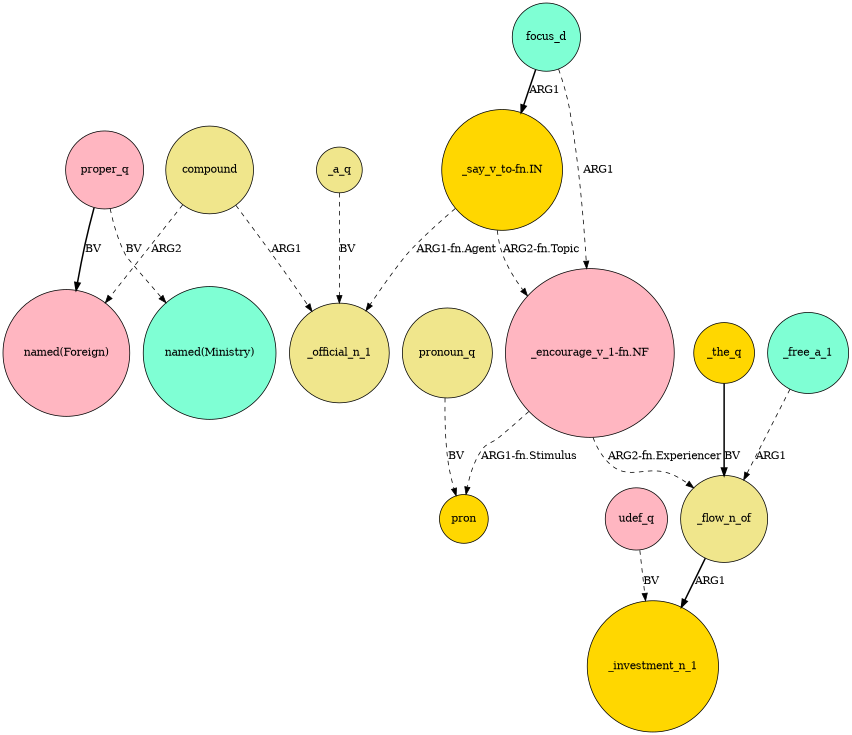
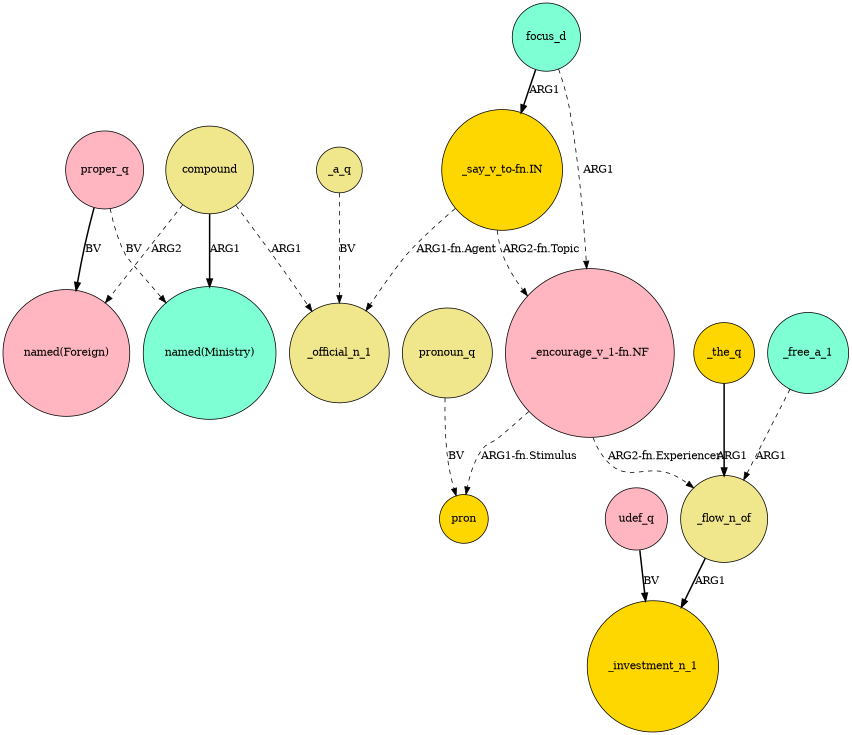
none -> (210, 246)
(732, 456) -> (732, 456)
(642, 572) -> (642, 572)
